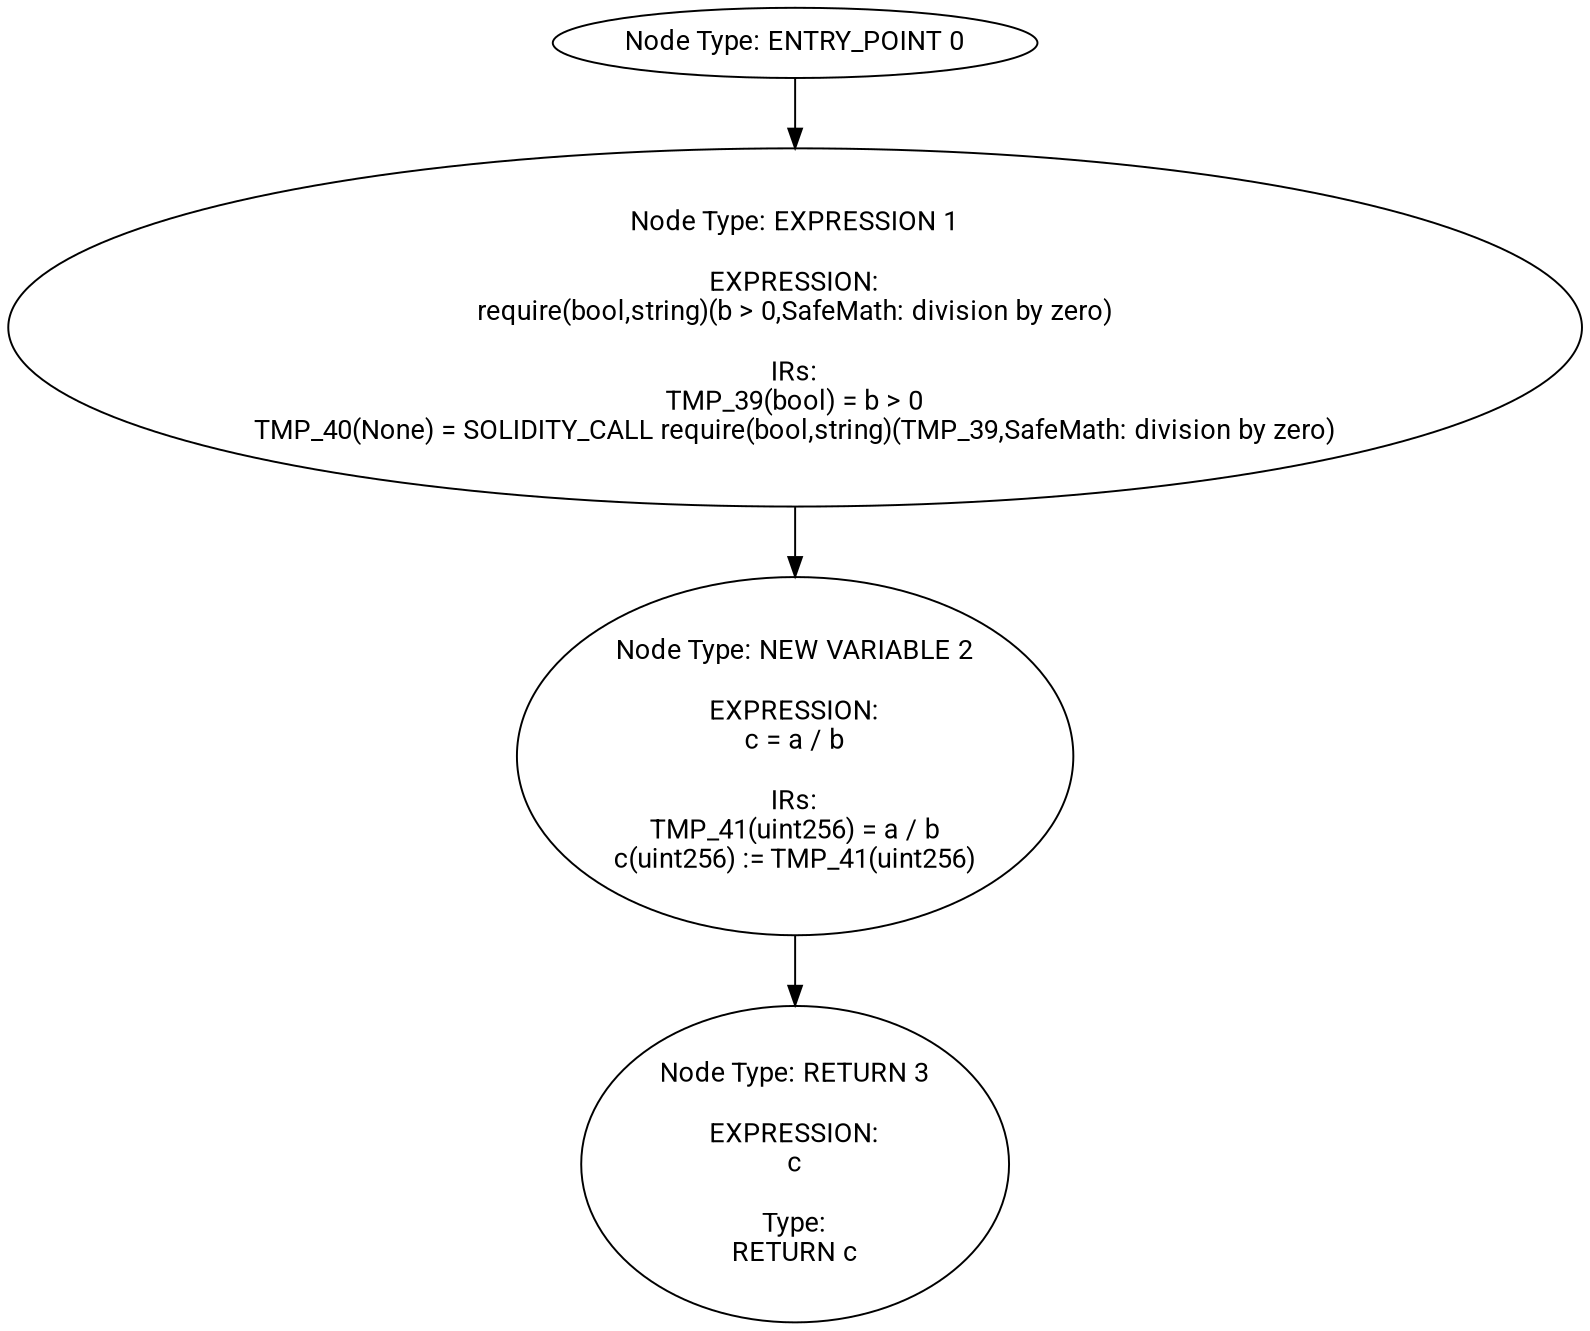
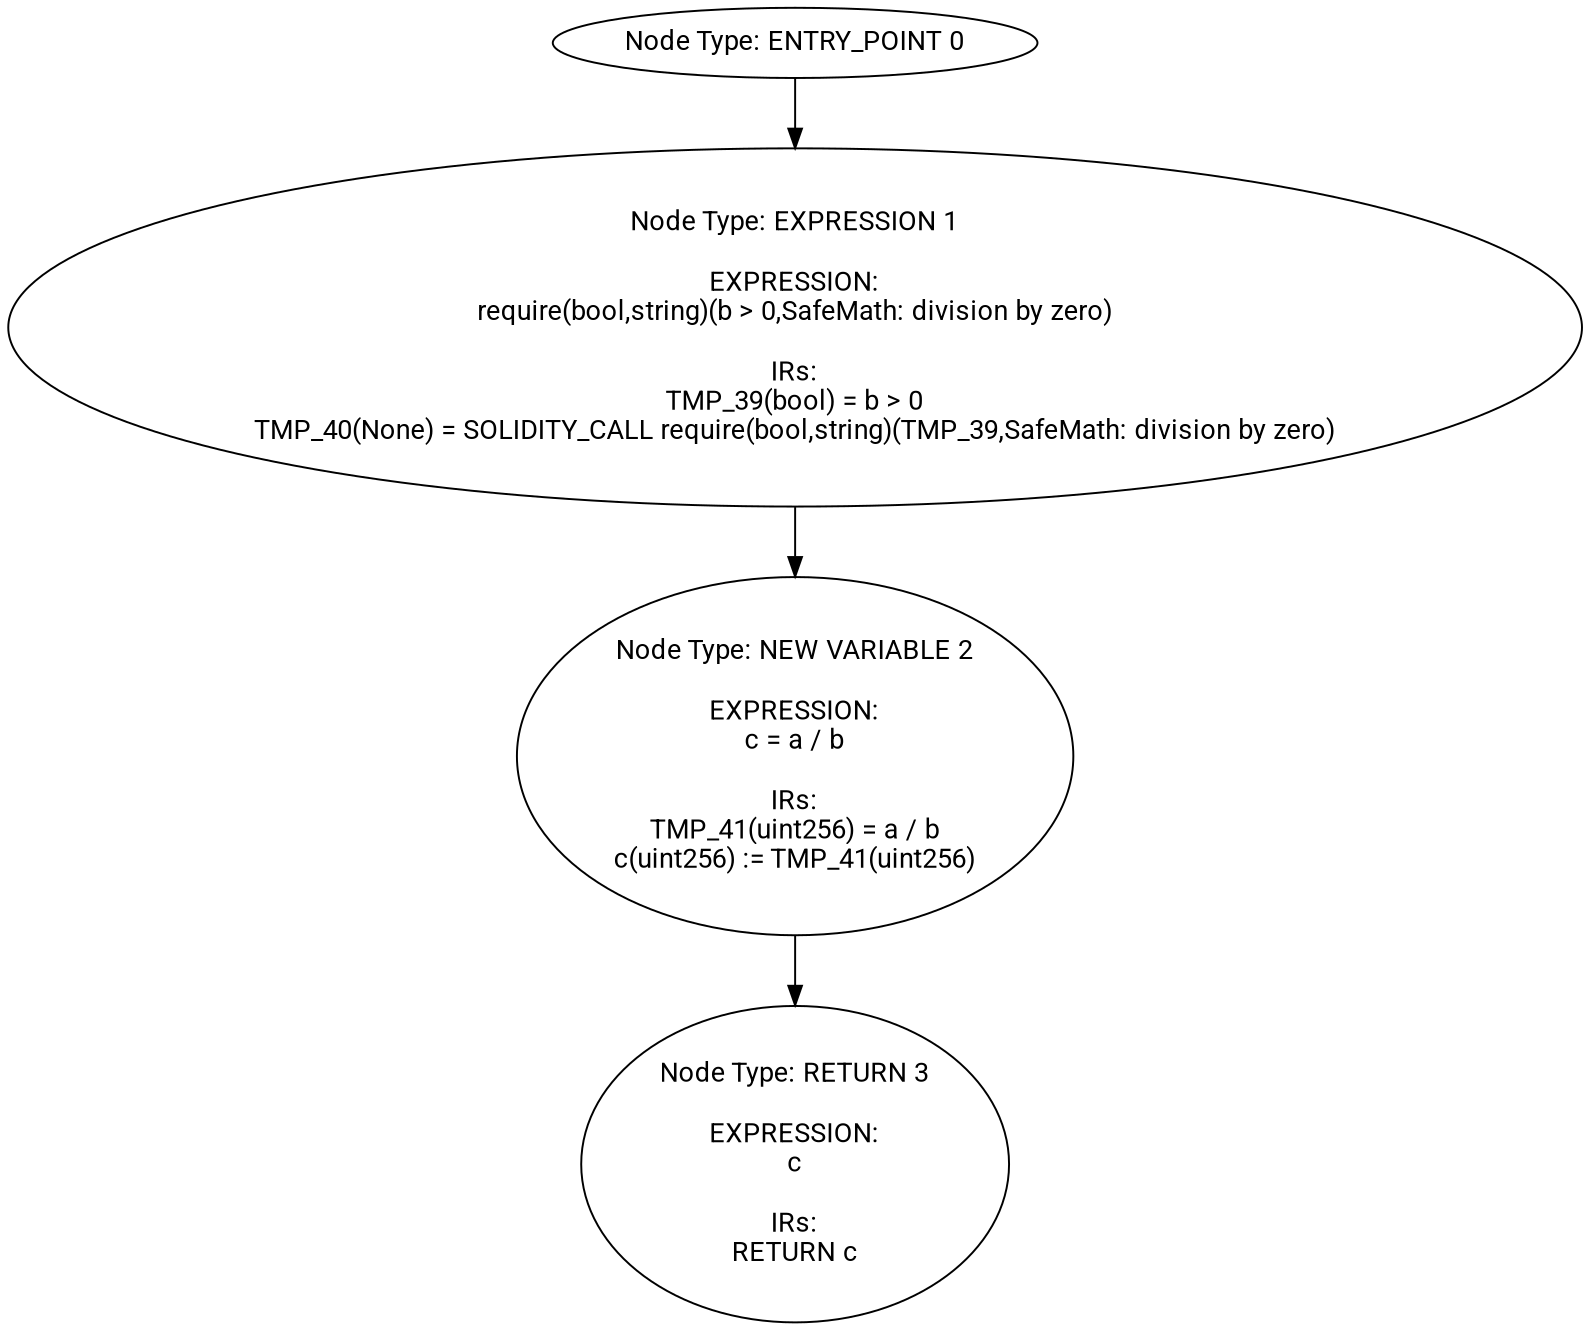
(795, 1164) -> (795, 1164)
